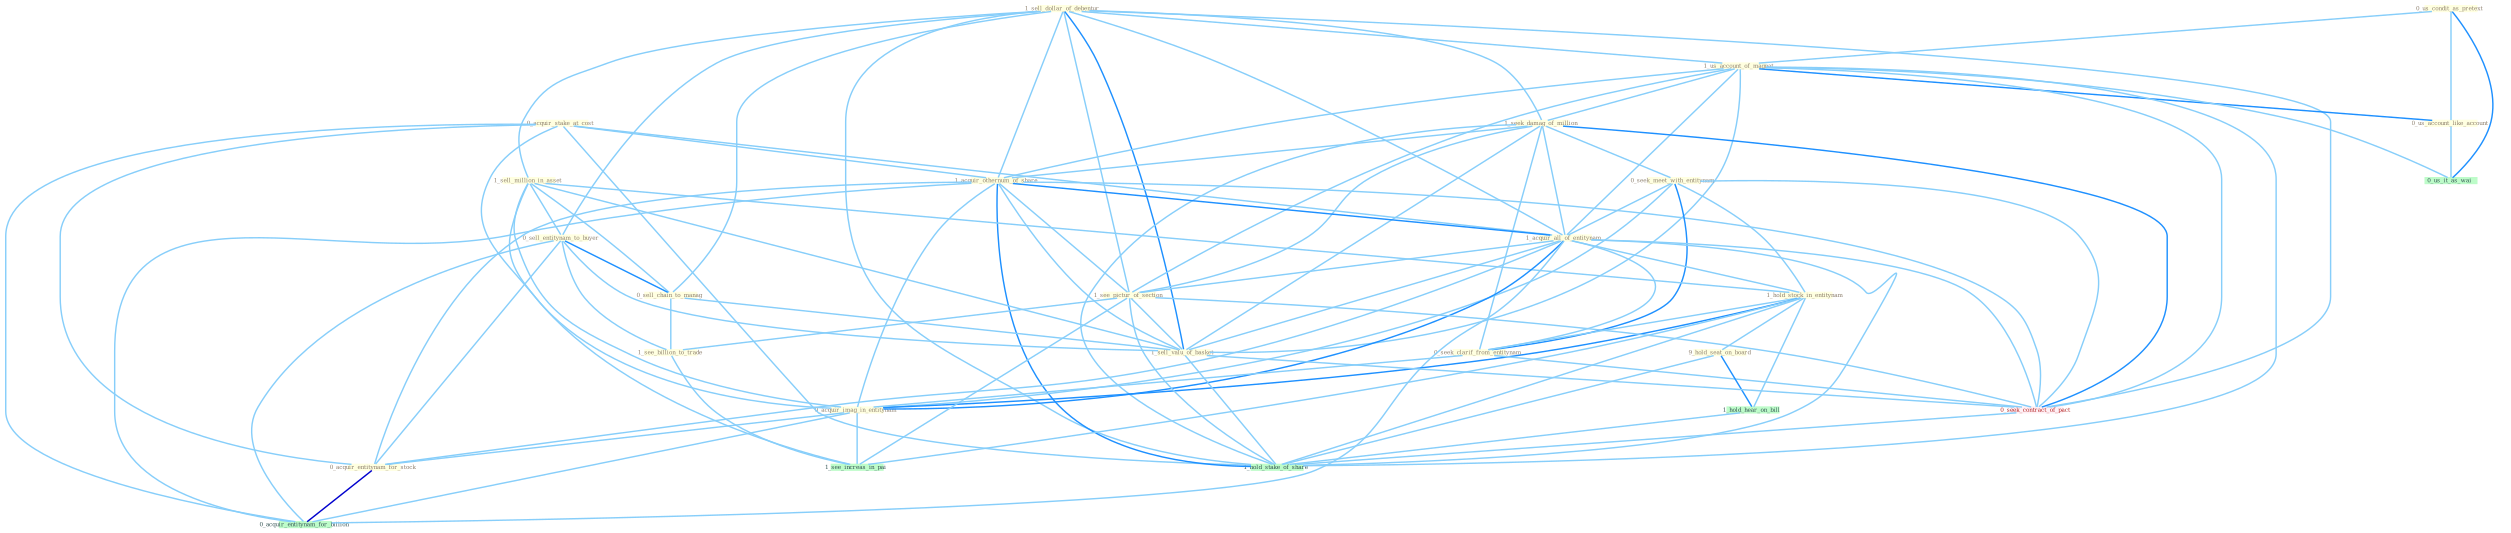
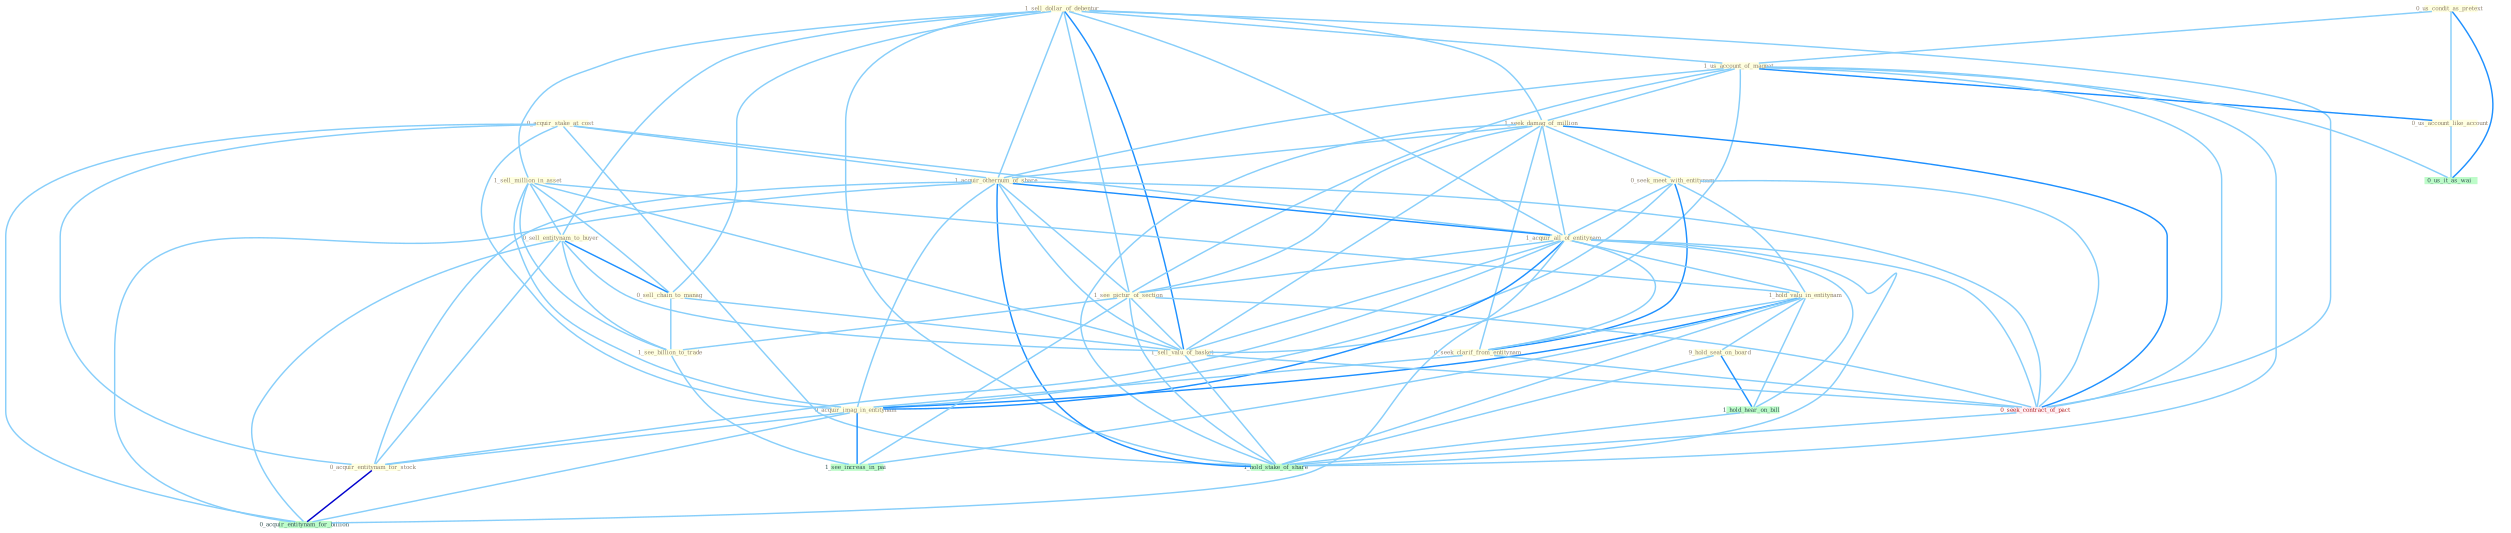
(1652, 152) -> (1830, 281)
(1806, 295) -> (1806, 295)
(626, 374) -> (560, 291)
(857, 439) -> (857, 439)
